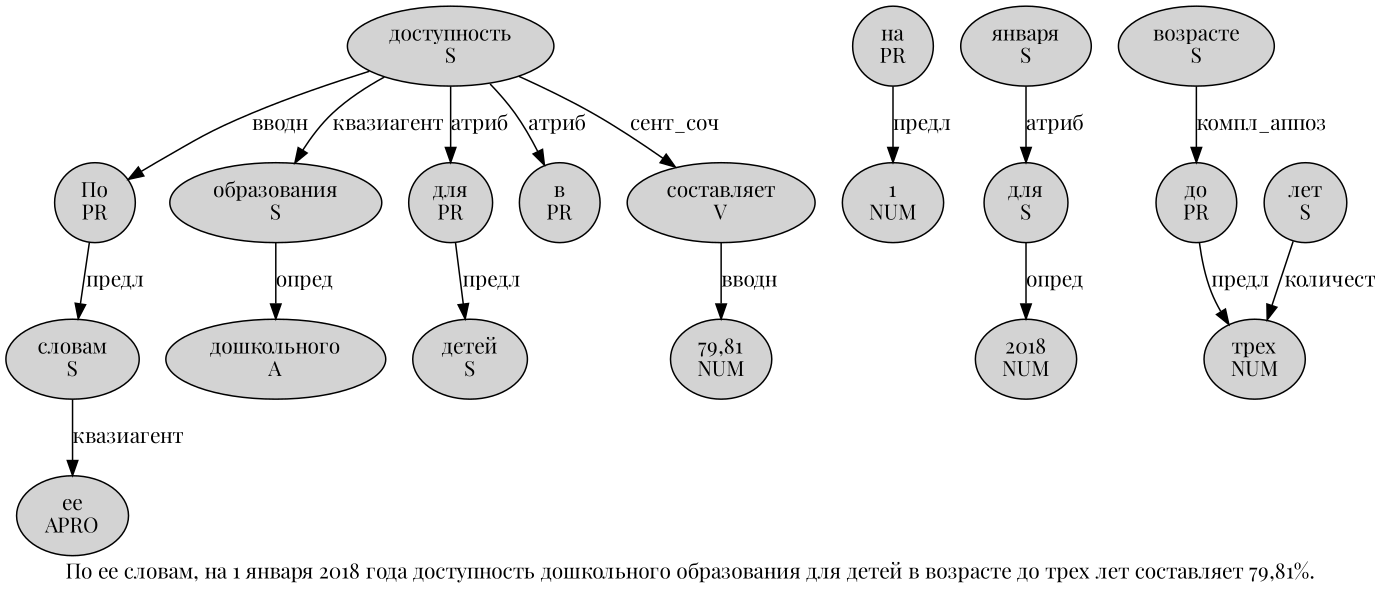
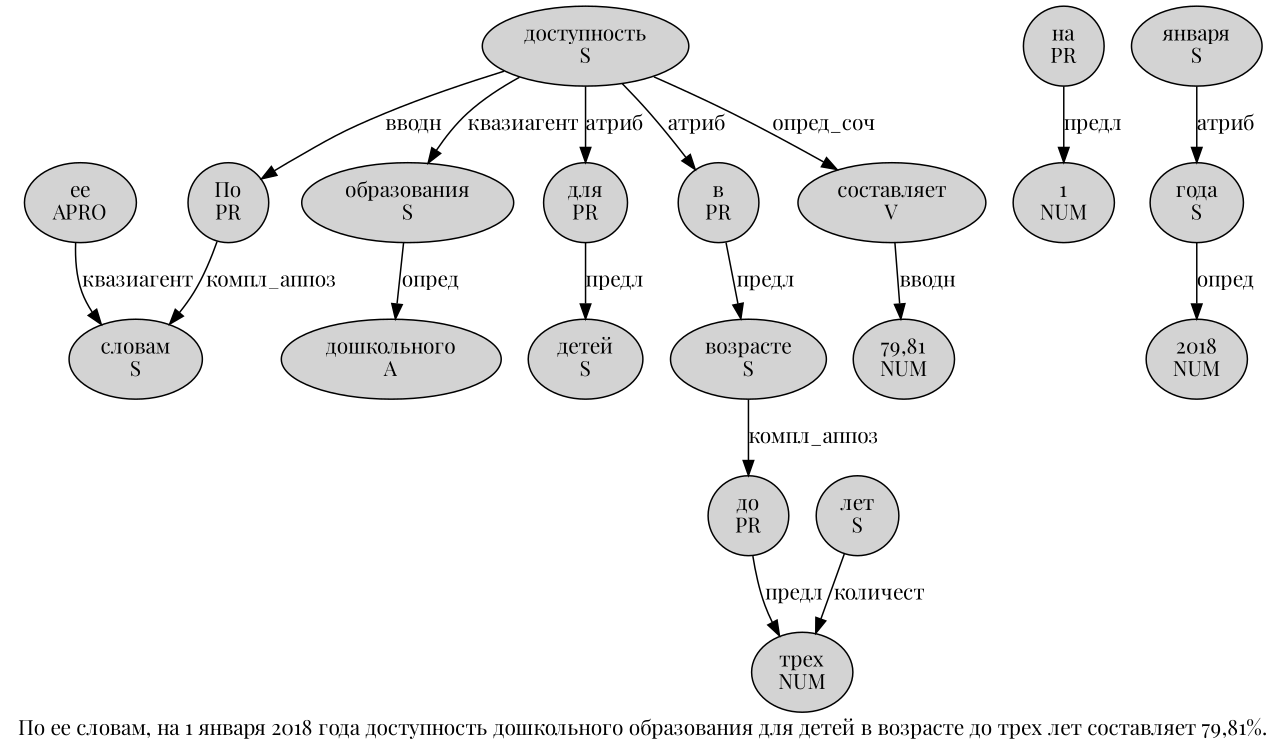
(676, 124) -> (825, 124)
(1026, 203) -> (1197, 203)
none -> (732, 273)
(116, 281) -> (272, 281)
(73, 430) -> (78, 279)
